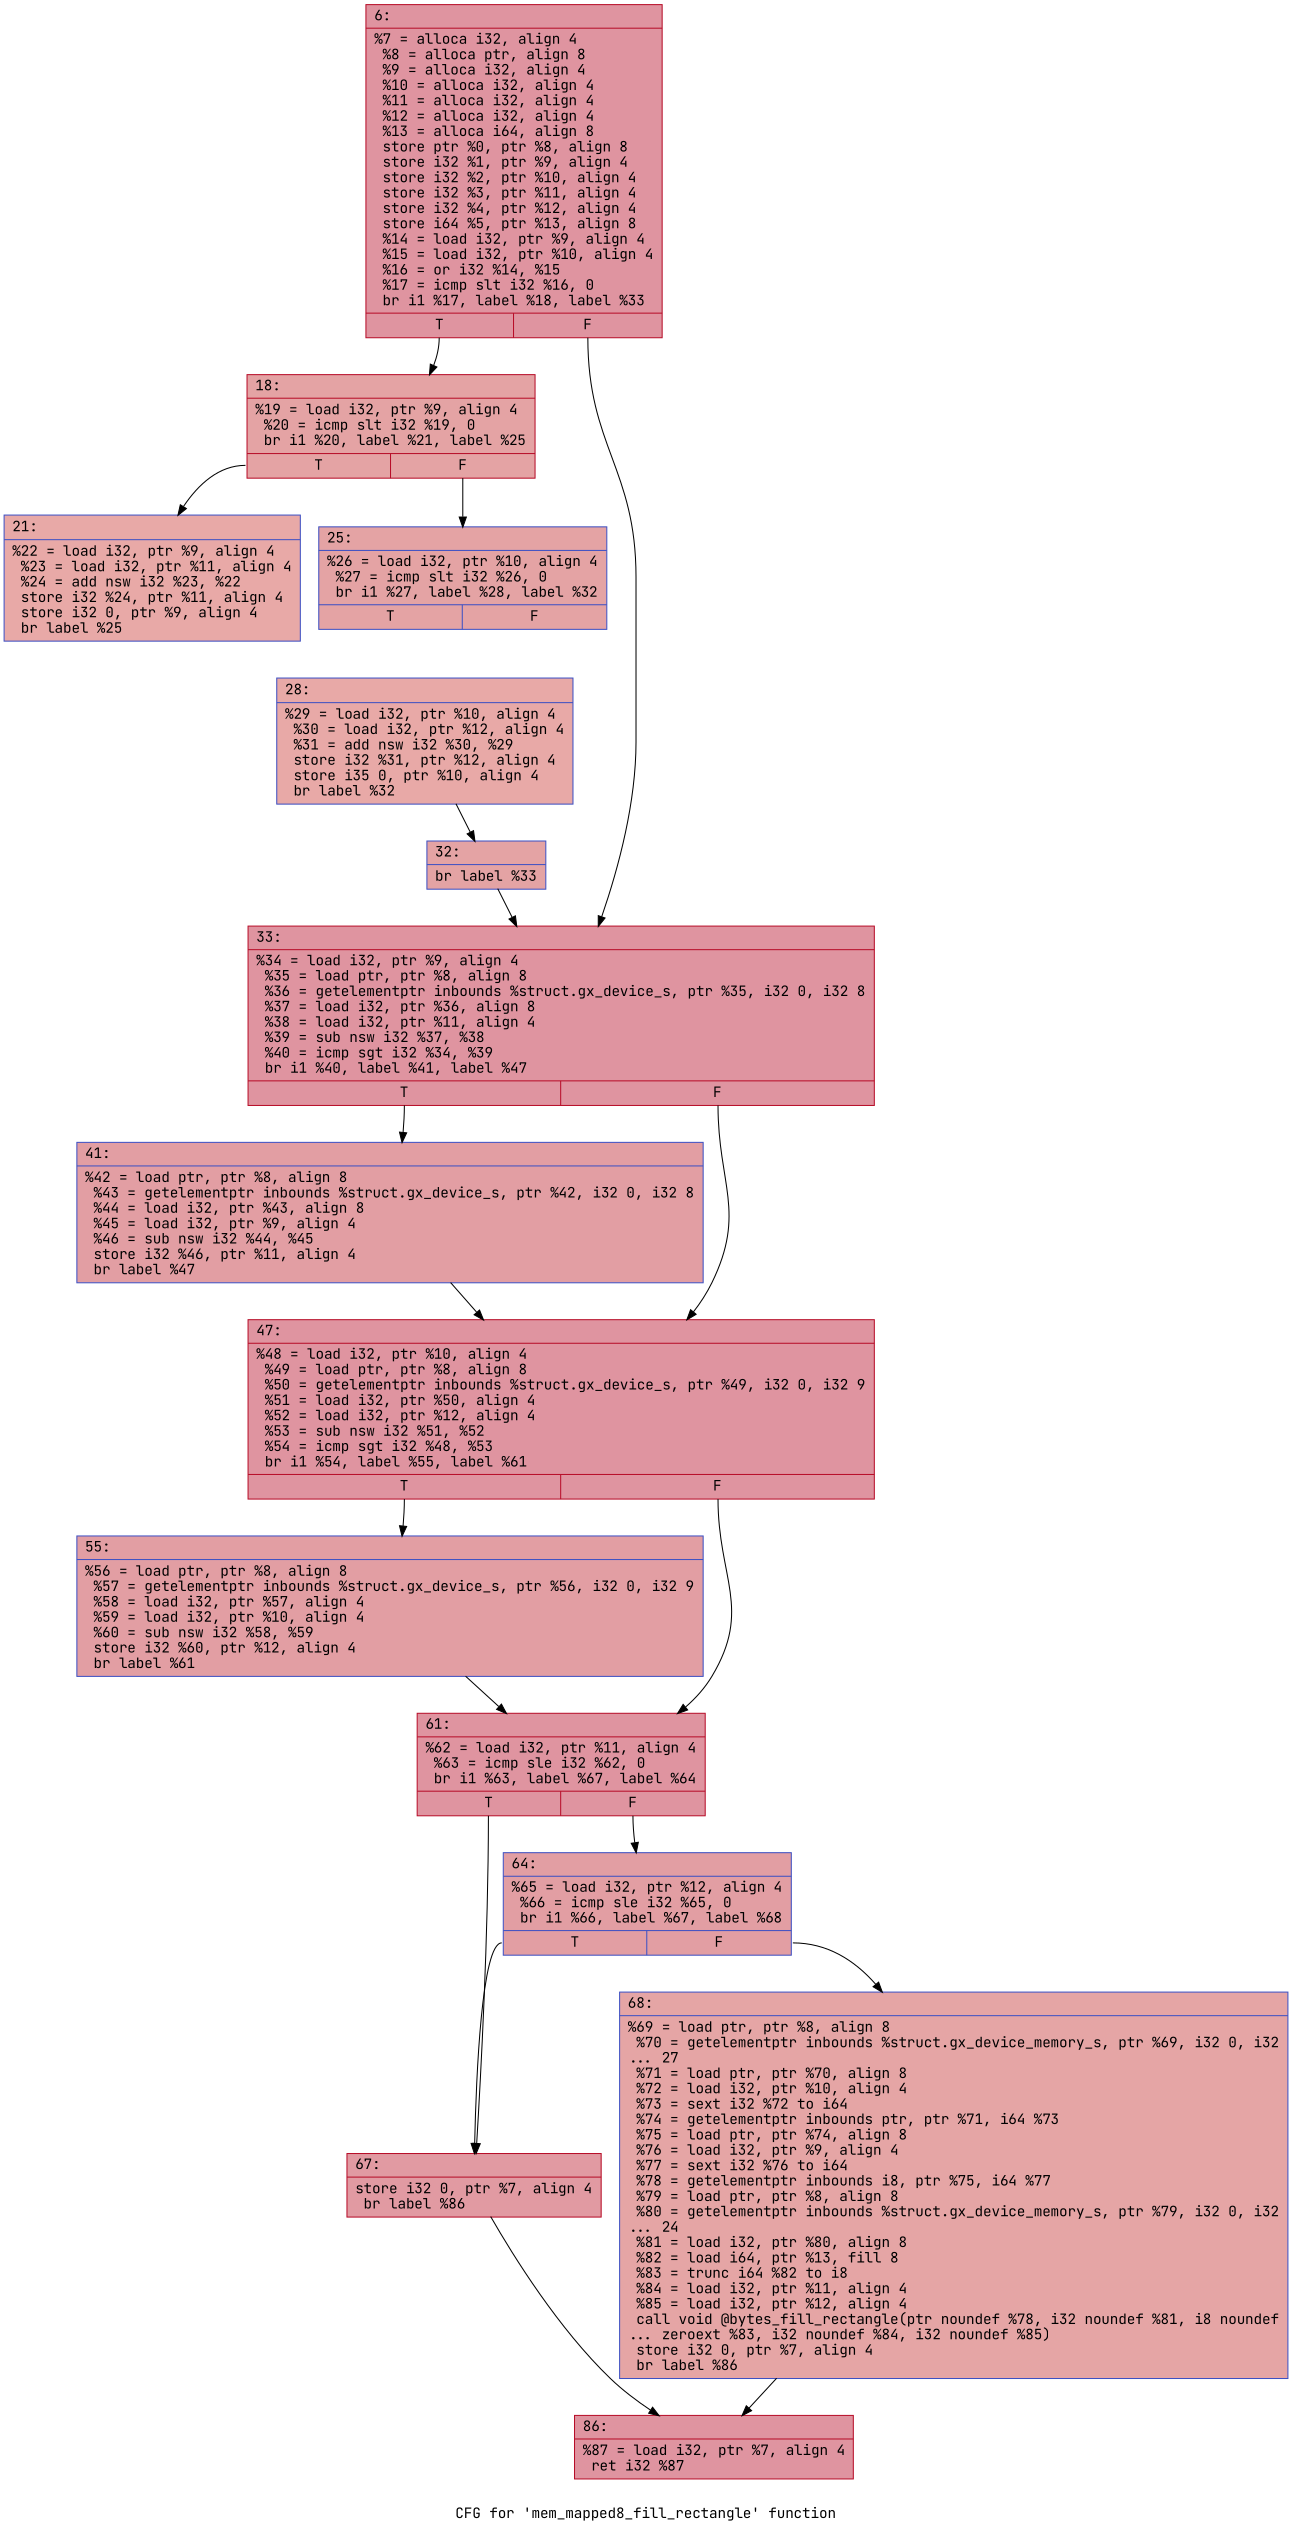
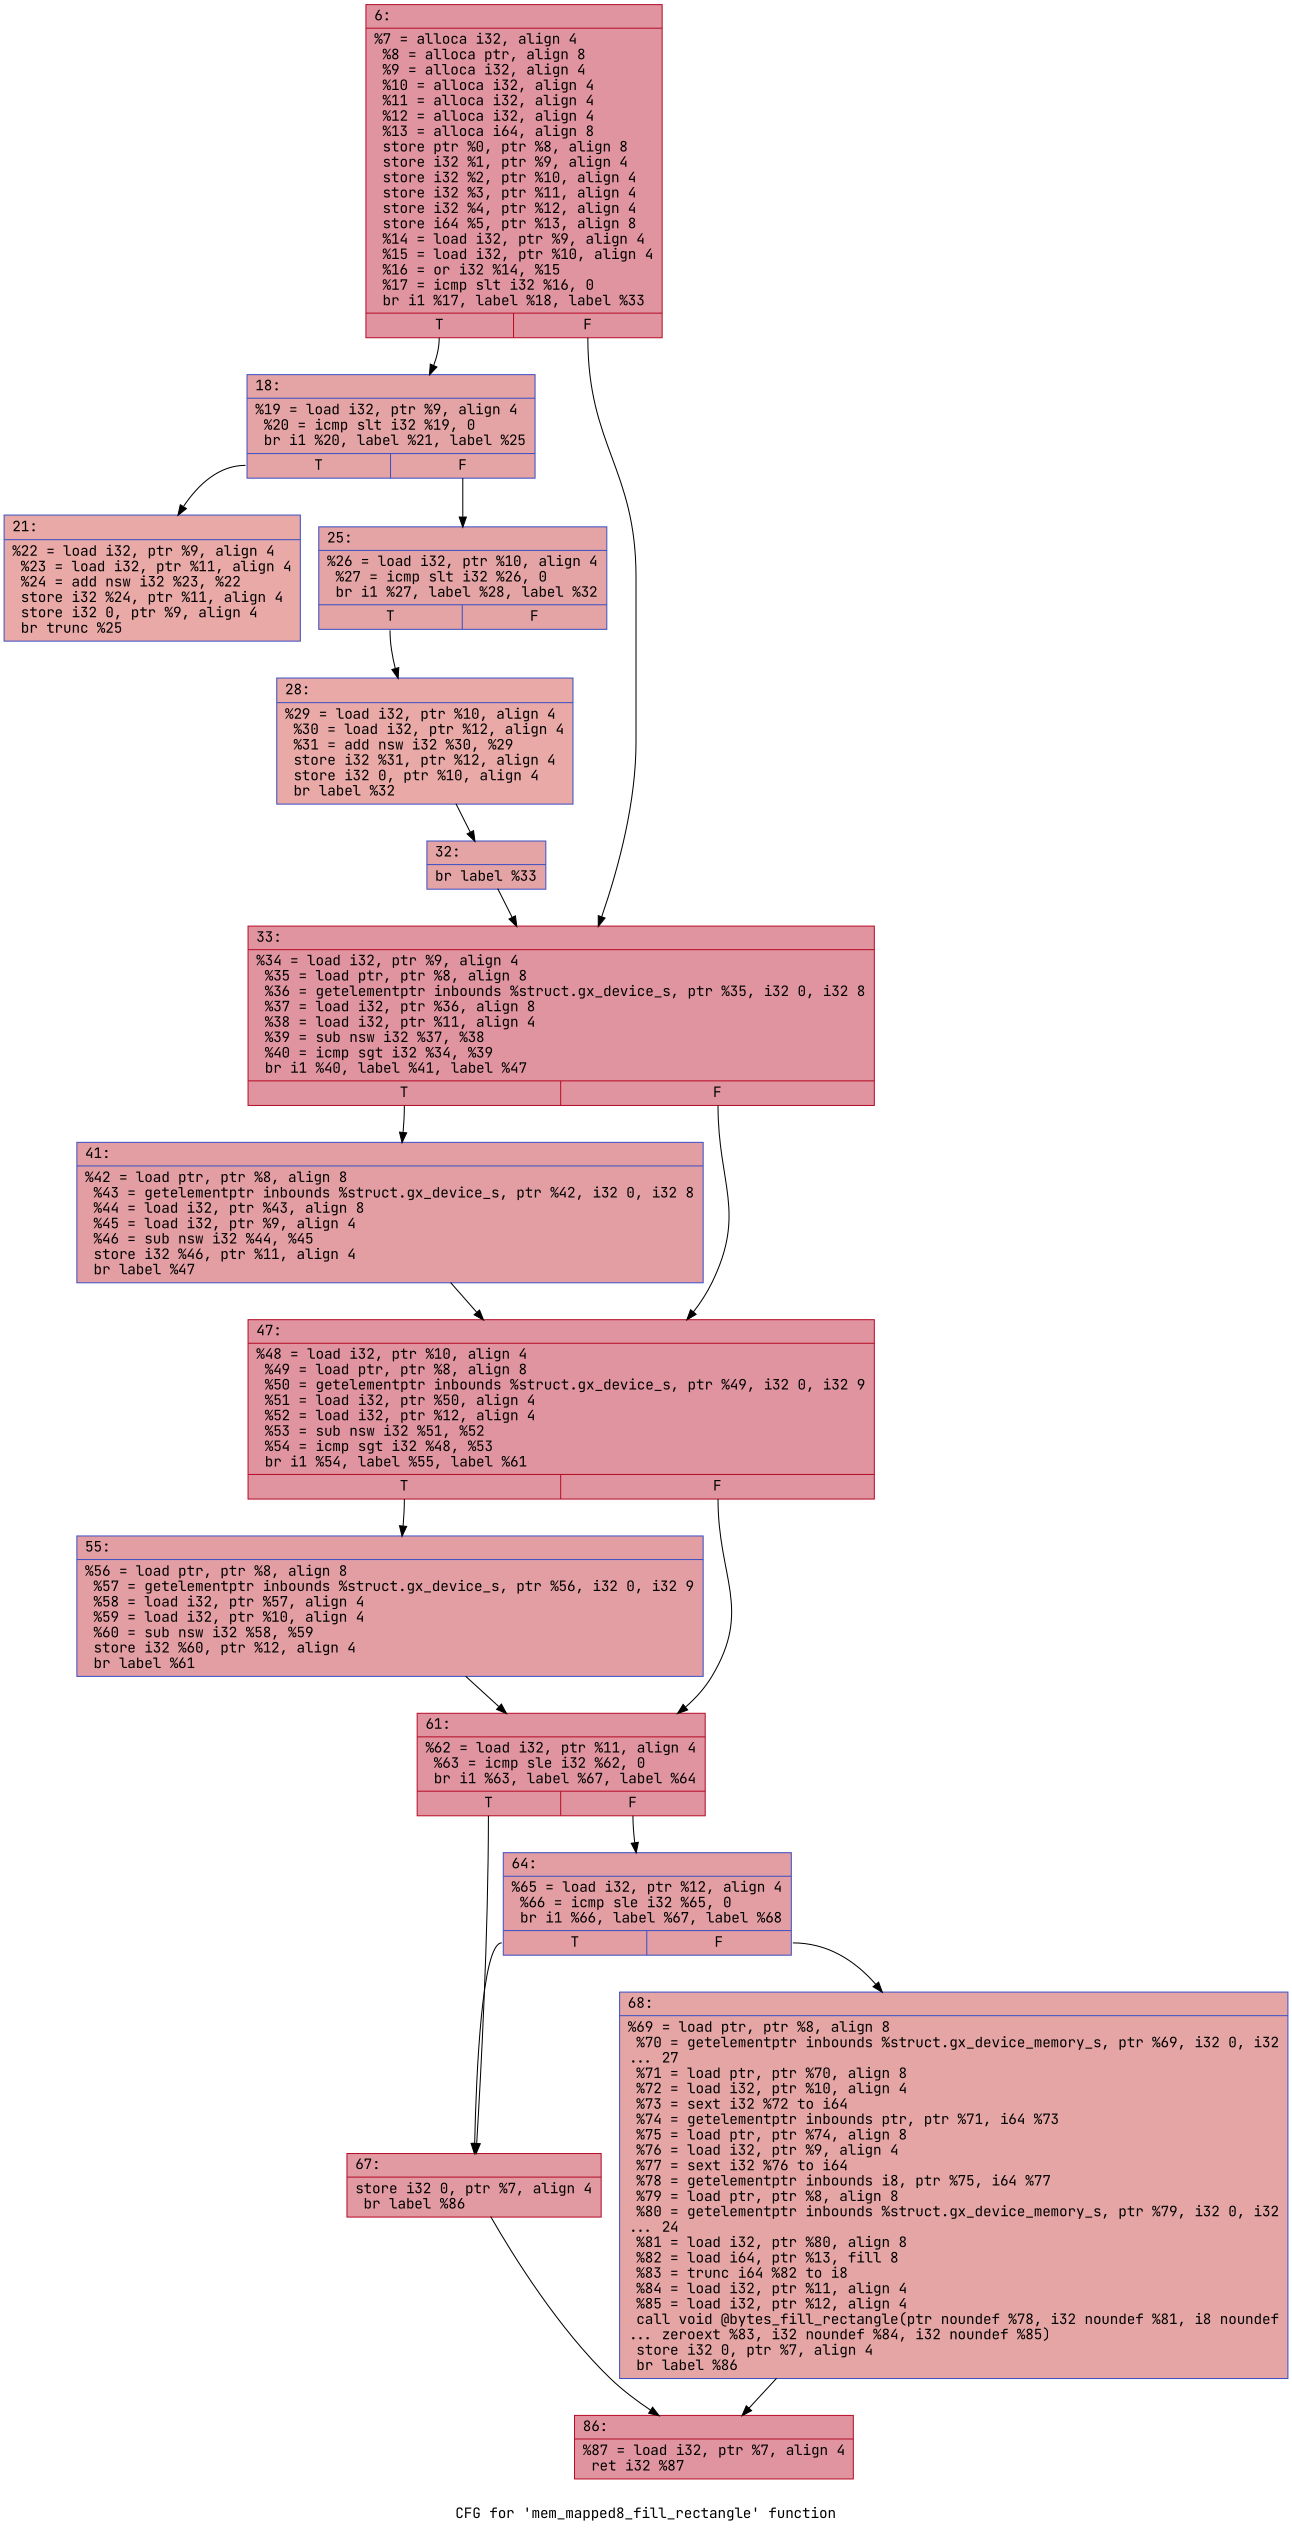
(391, 426) -> (391, 426)
(68, 628) -> (68, 628)
none -> (391, 650)
(412, 776) -> (412, 776)
